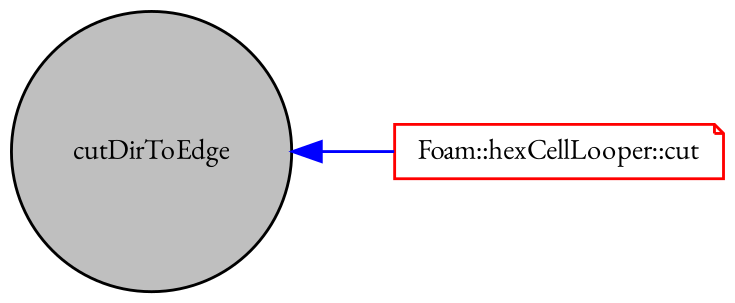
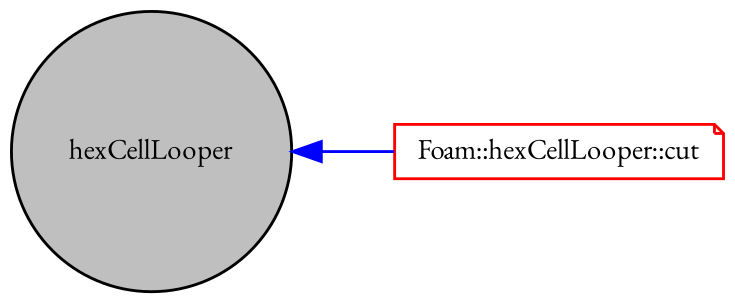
(152, 152) -> (152, 152)
